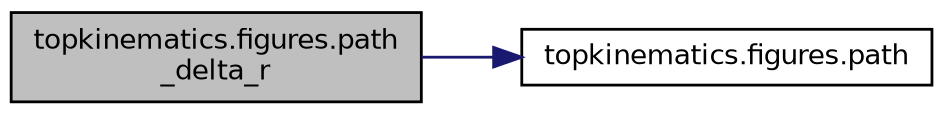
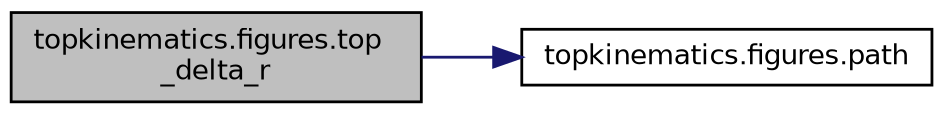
(216, 57) -> (216, 57)
